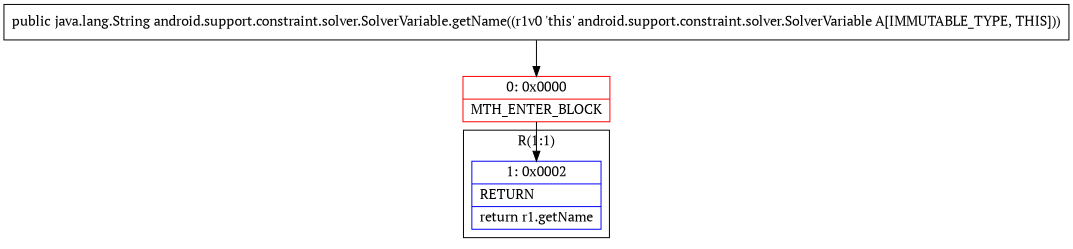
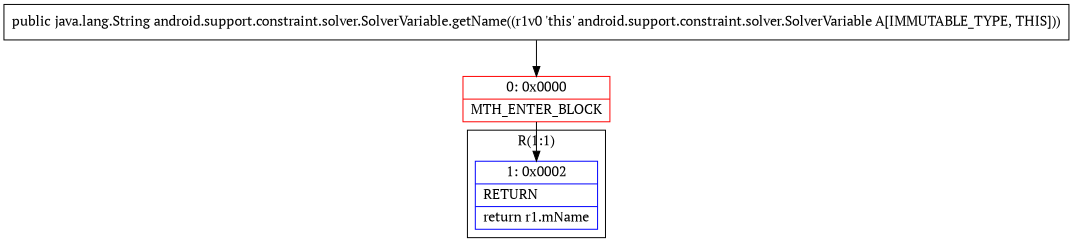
(536, 217) -> (536, 217)
